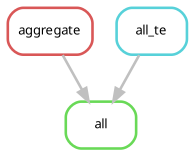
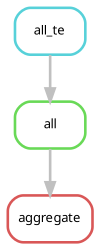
(72, 73) -> (50, 166)
